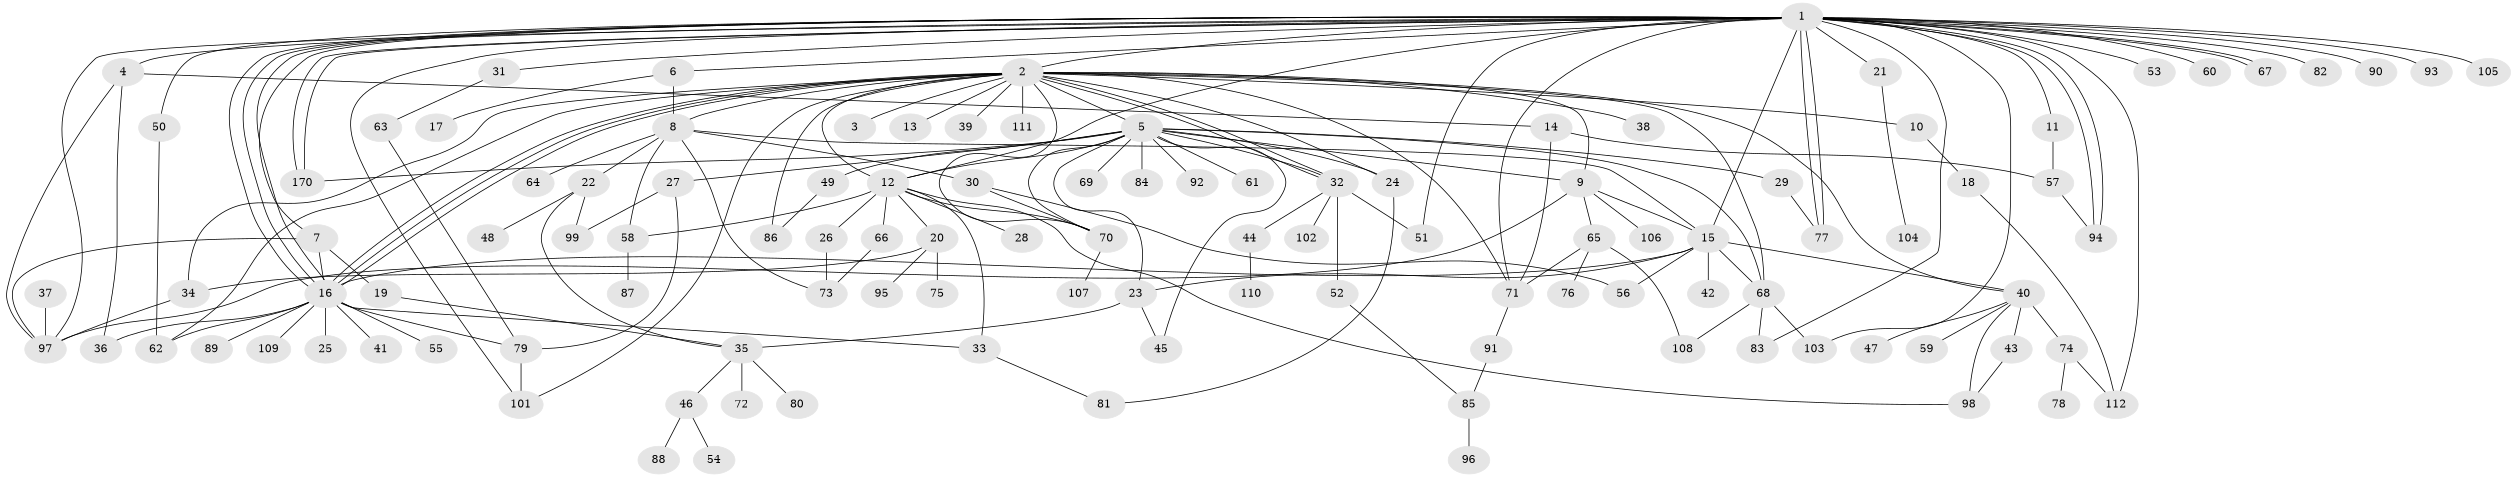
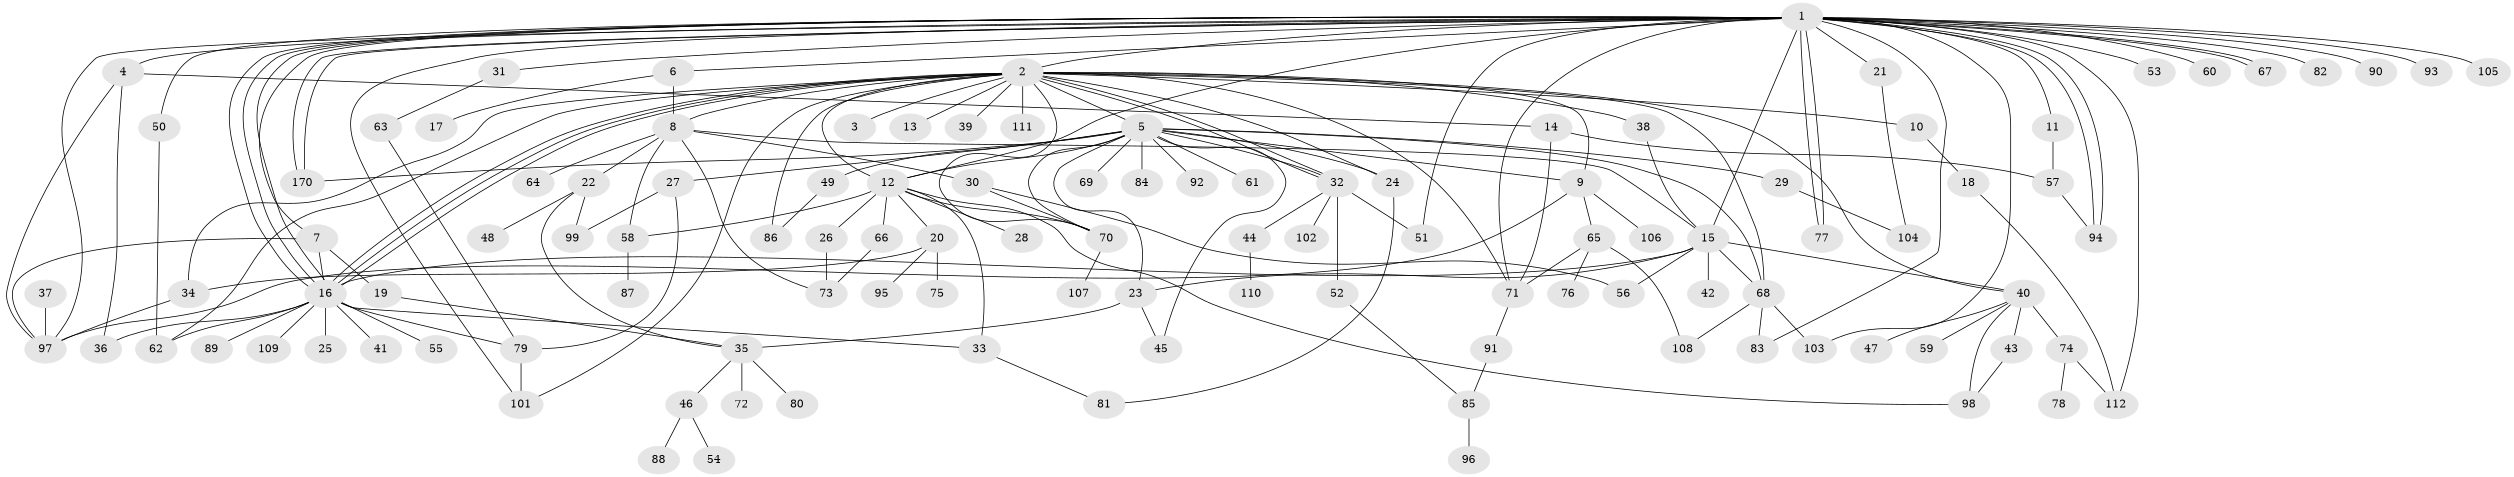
(1645, 210) -> (1665, 188)
(1802, 211) -> (1849, 213)
